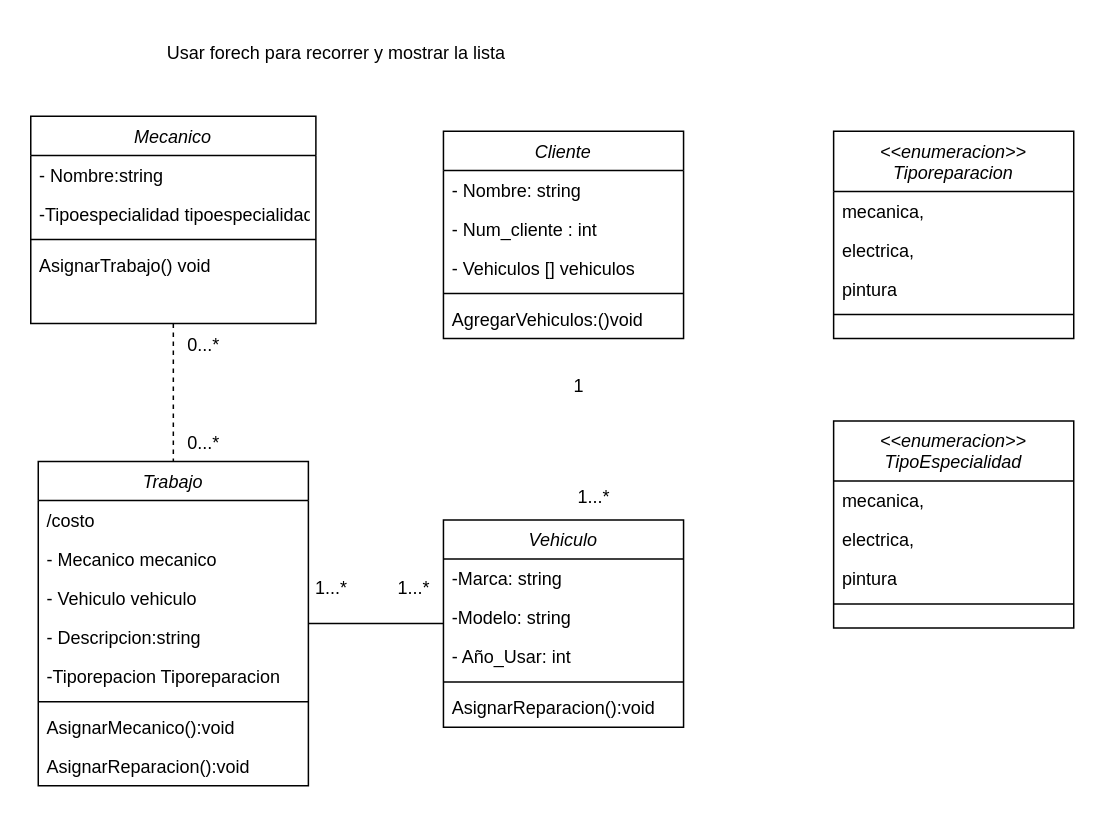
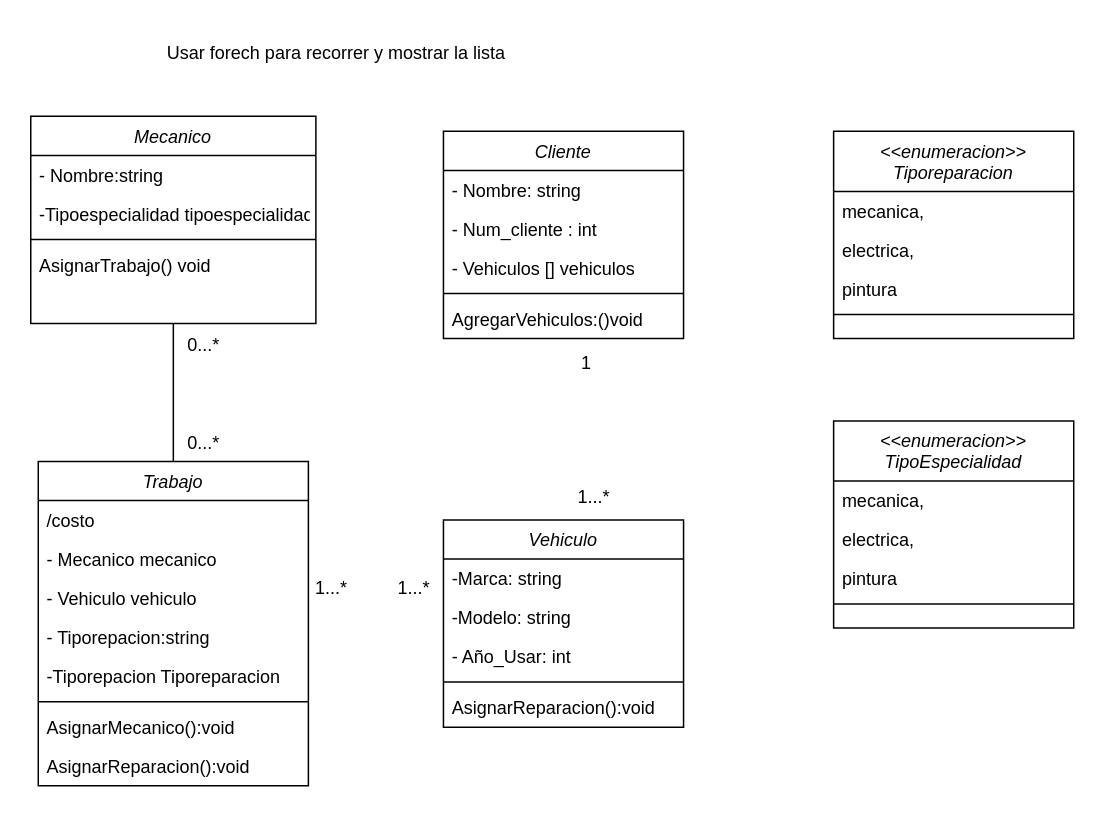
(578, 386) -> (586, 364)
(173, 392) -> (173, 392)
(375, 623) -> none
(136, 638) -> (141, 638)
